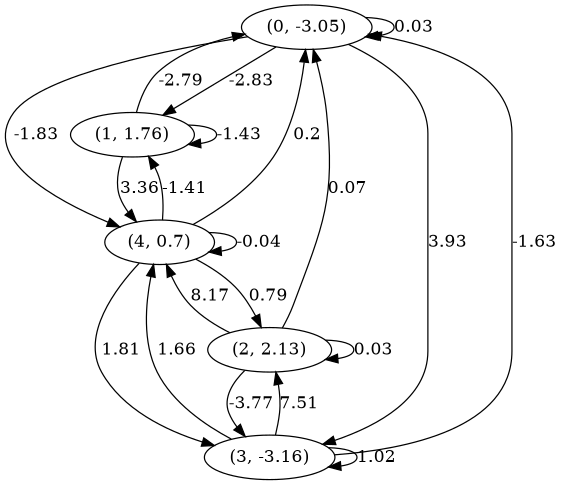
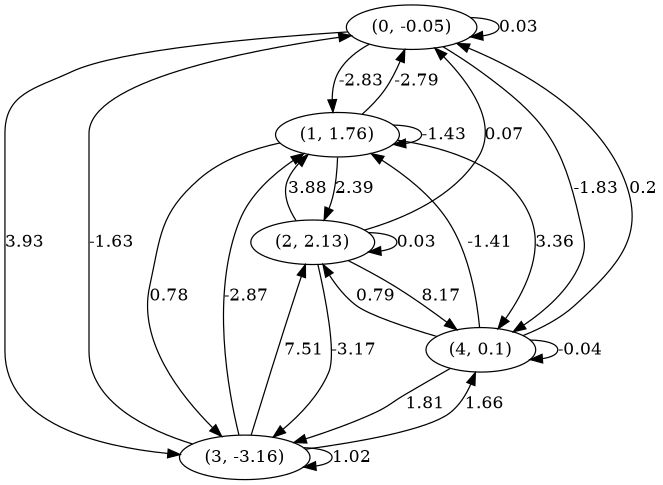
(307, 27) -> (412, 27)
none -> (335, 183)
none -> (286, 191)
(160, 242) -> (481, 350)
none -> (155, 262)
none -> (225, 287)
(252, 404) -> (354, 350)
